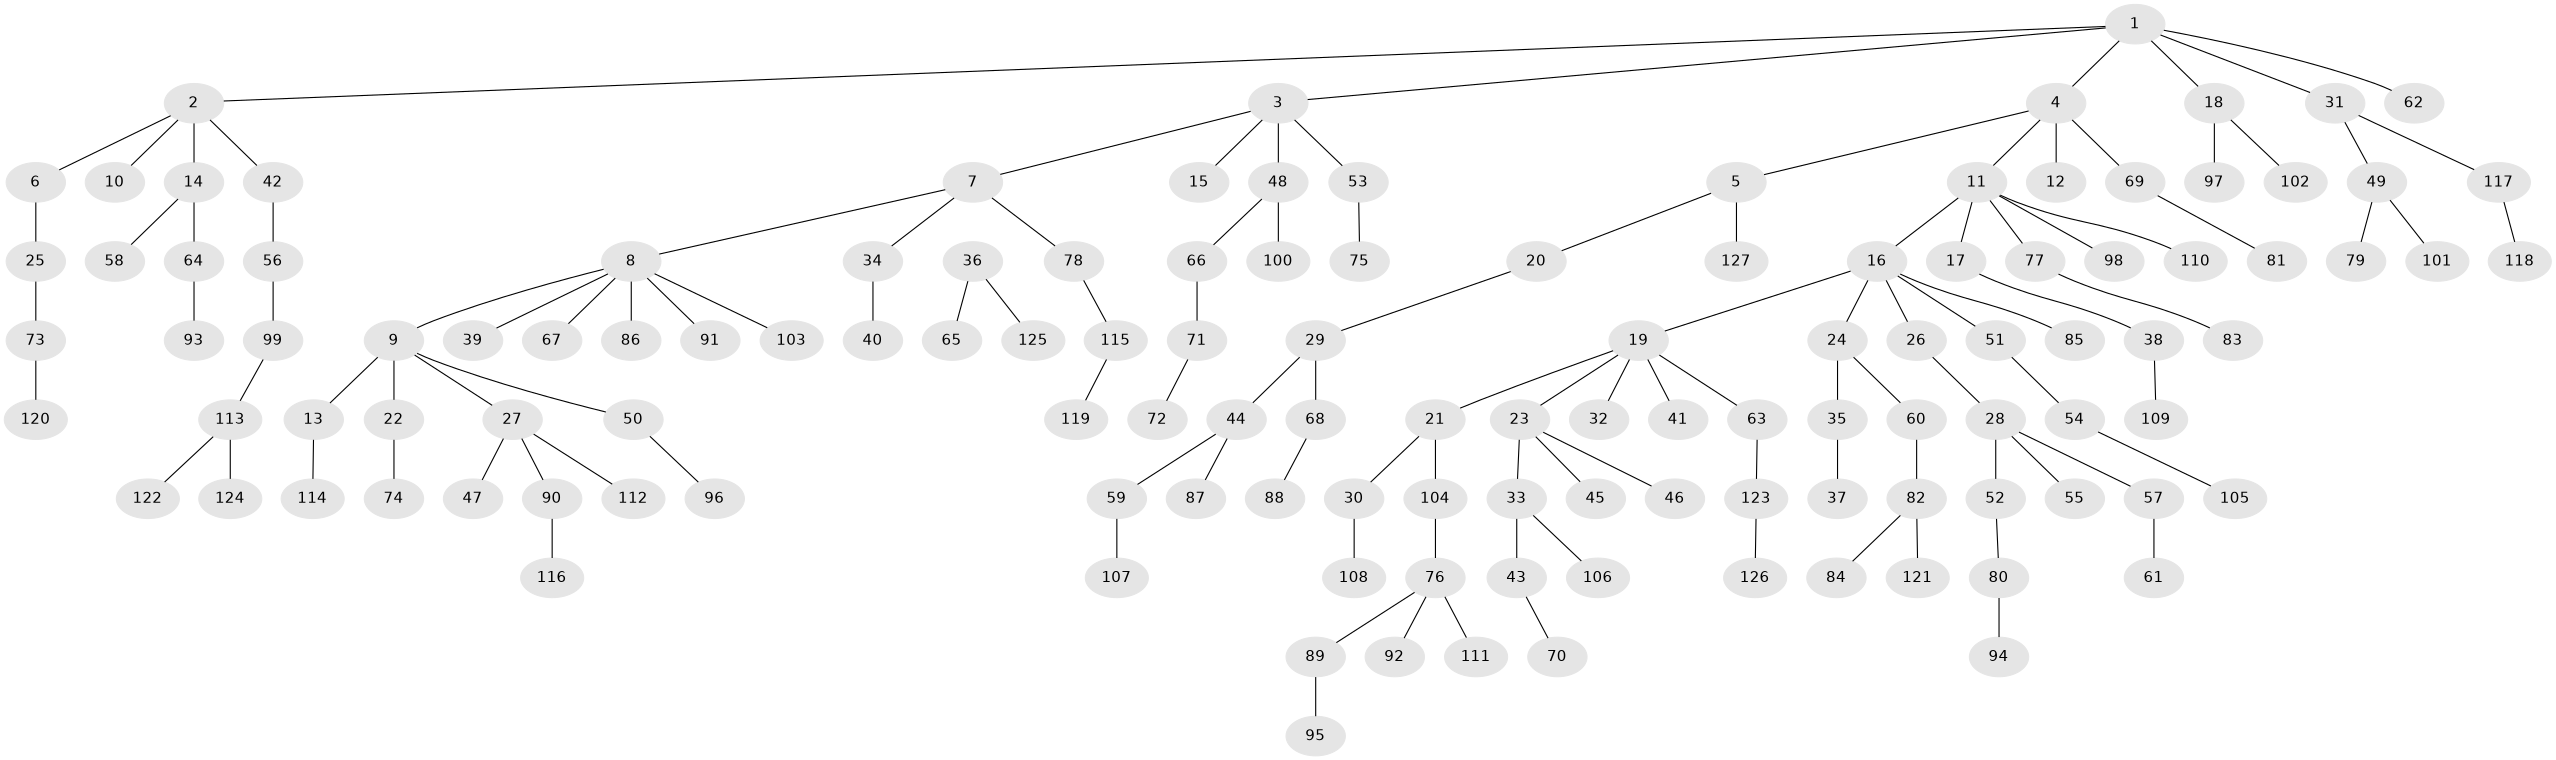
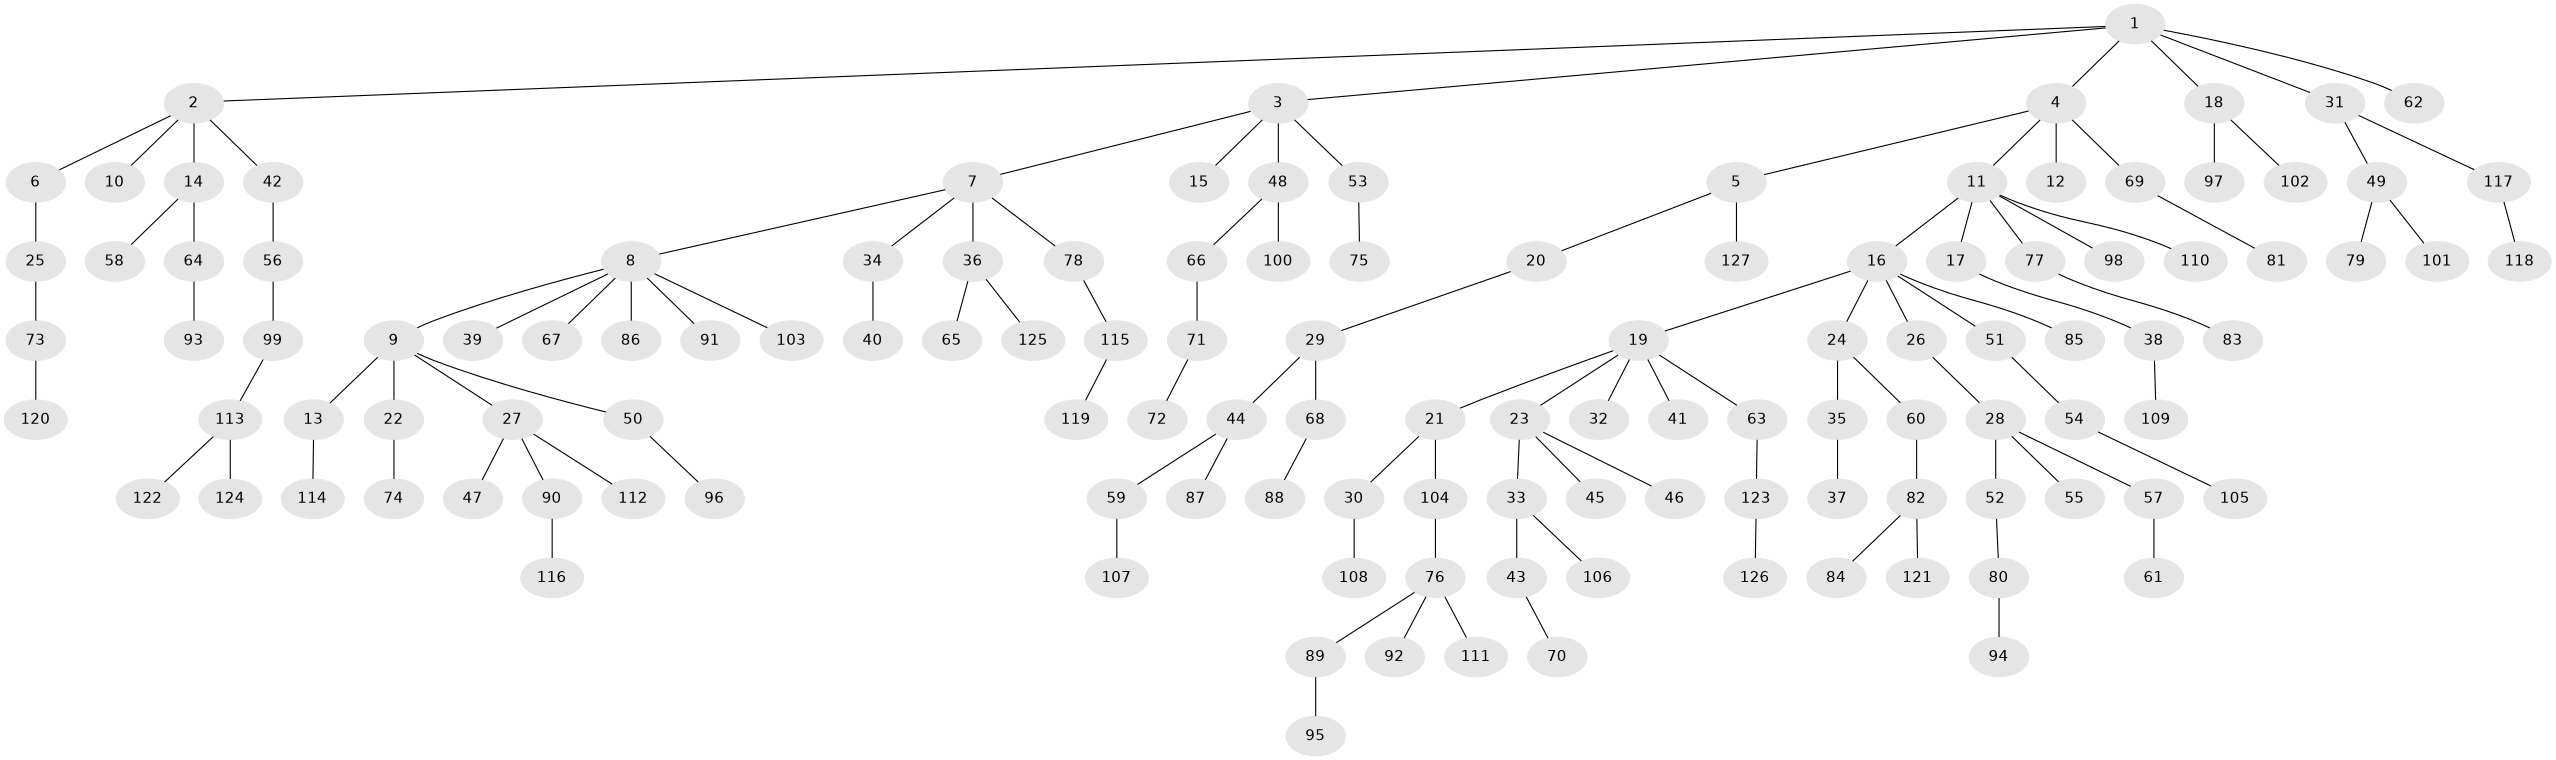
none -> (973, 222)
